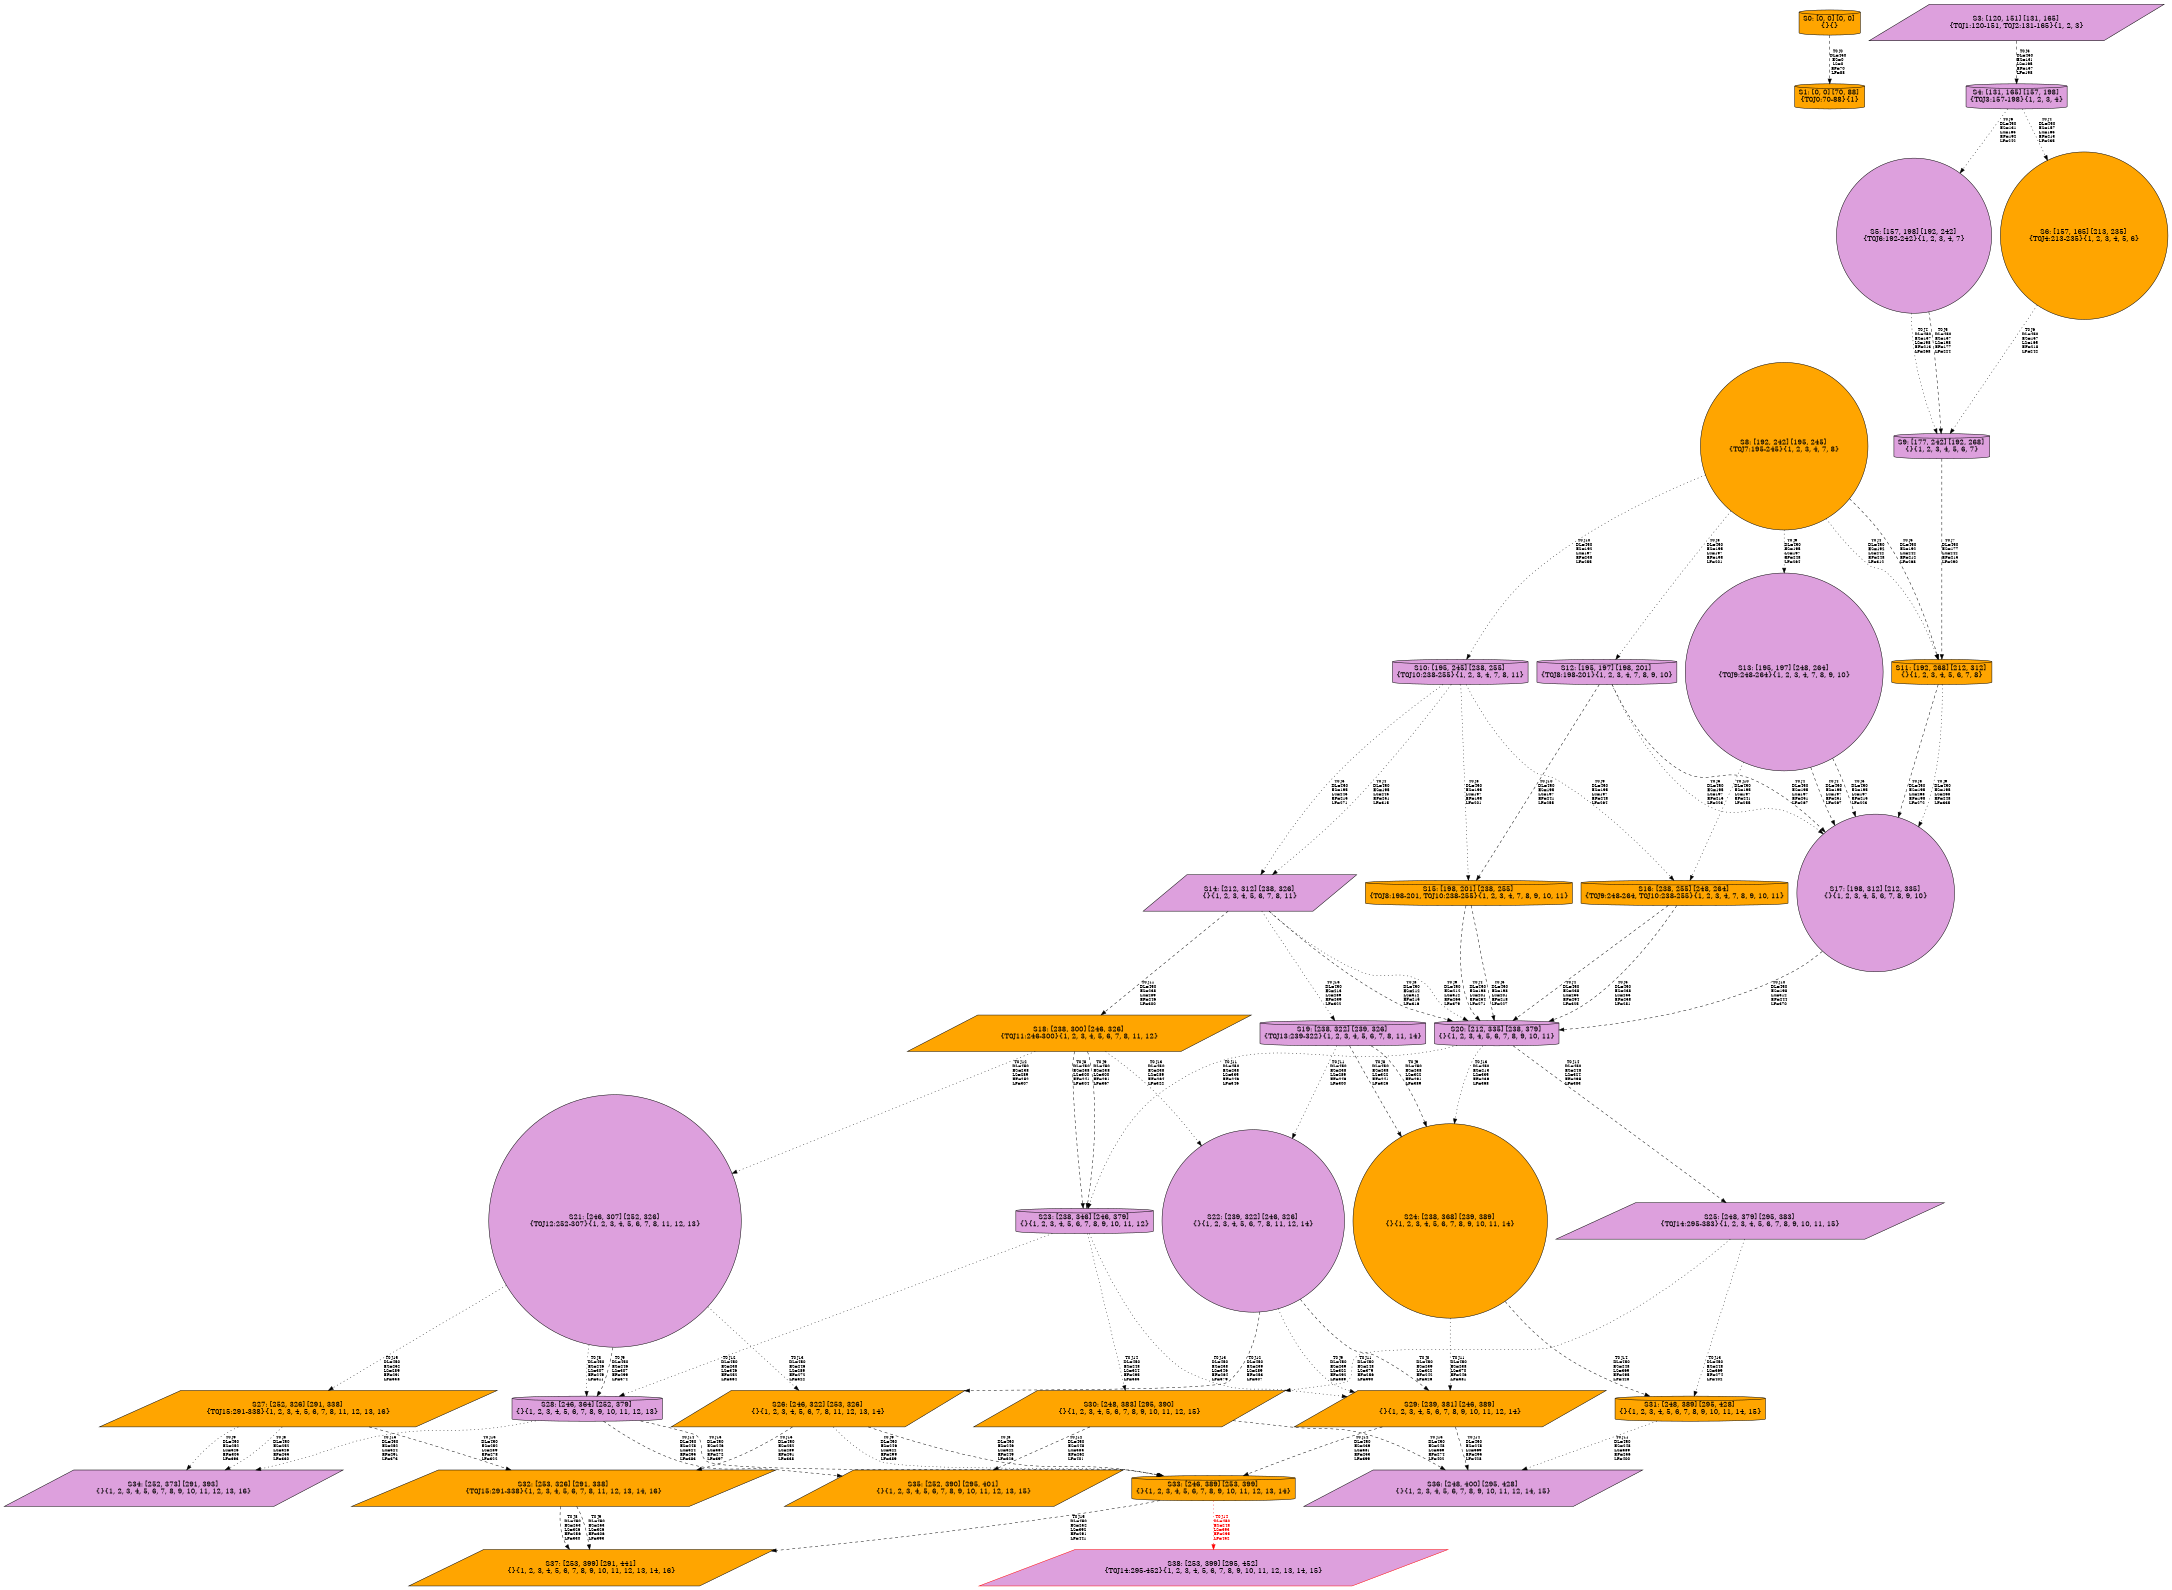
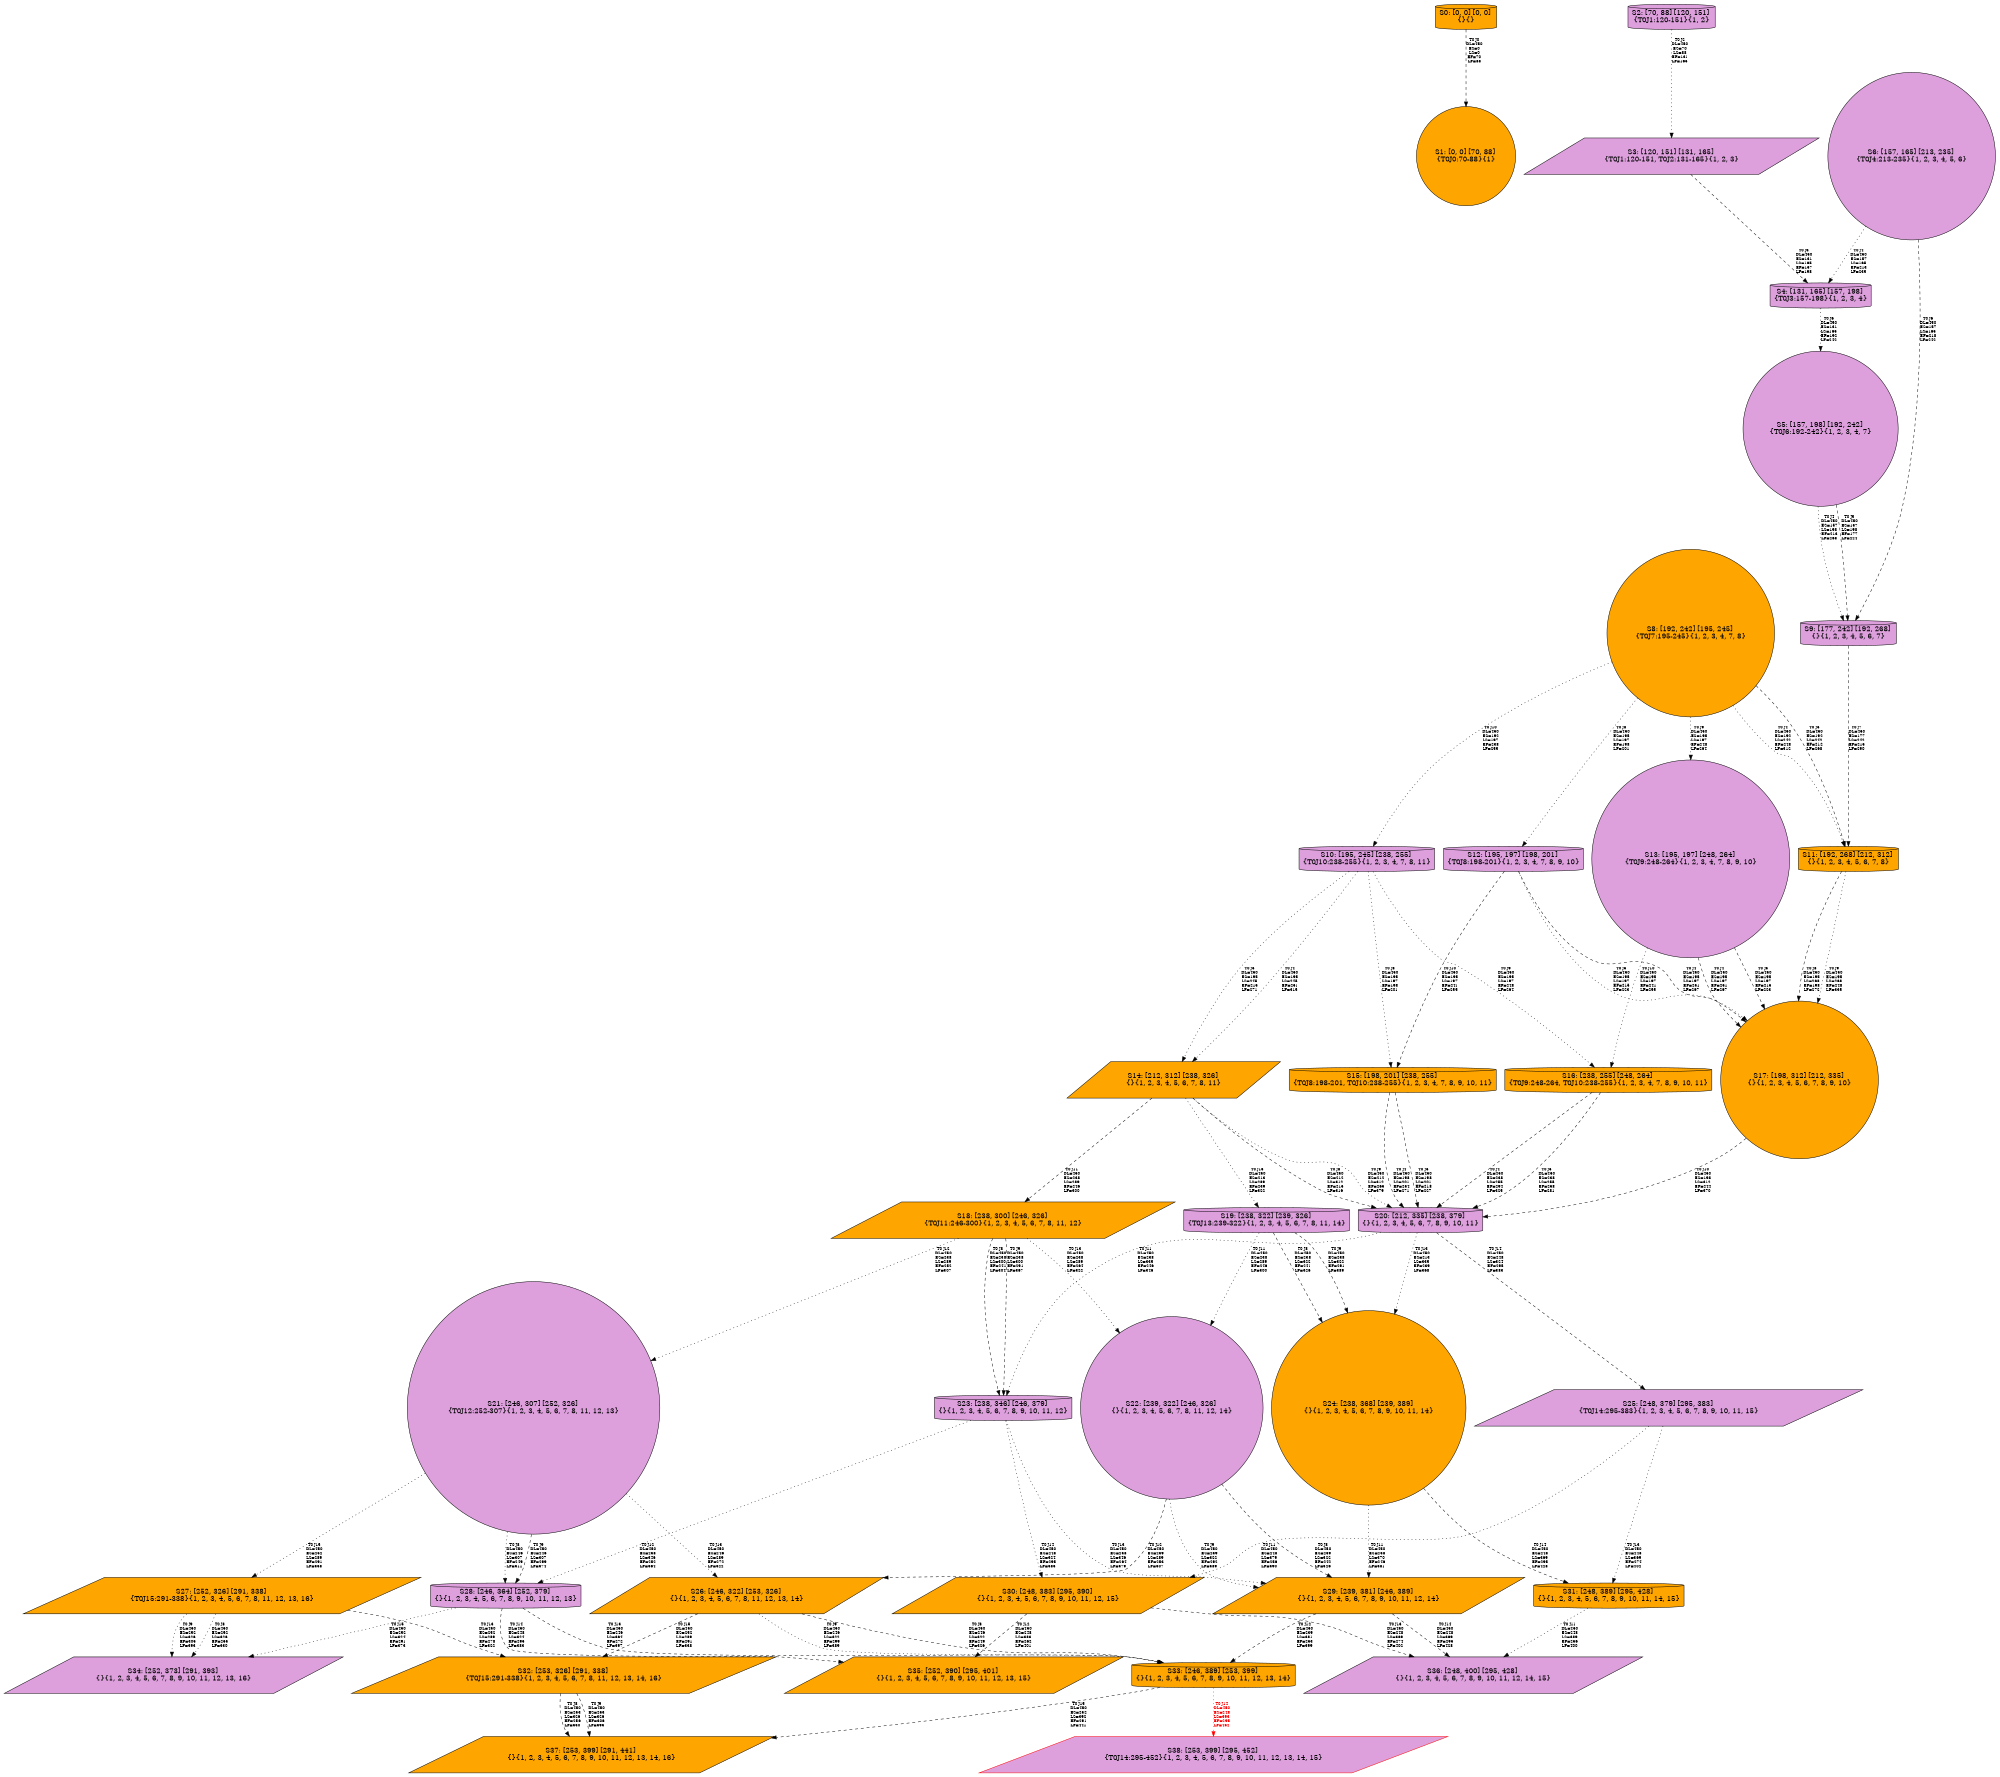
none -> (1672, 17)
(1830, 96) -> (1466, 156)
(2034, 132) -> (1849, 253)
(2084, 236) -> (1912, 156)
(1995, 367) -> (1914, 433)
(1250, 893) -> (1174, 1080)
(1876, 893) -> (1800, 1080)
